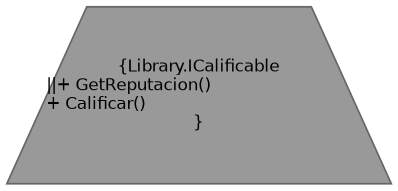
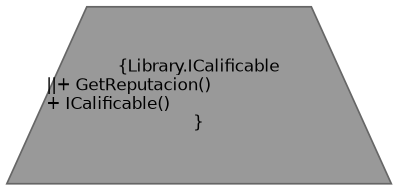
(199, 95) -> (199, 95)
